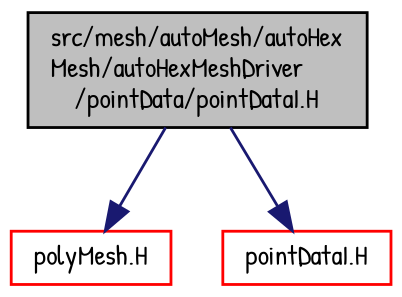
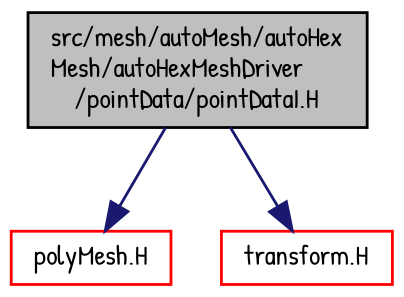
(307, 258) -> (307, 258)
